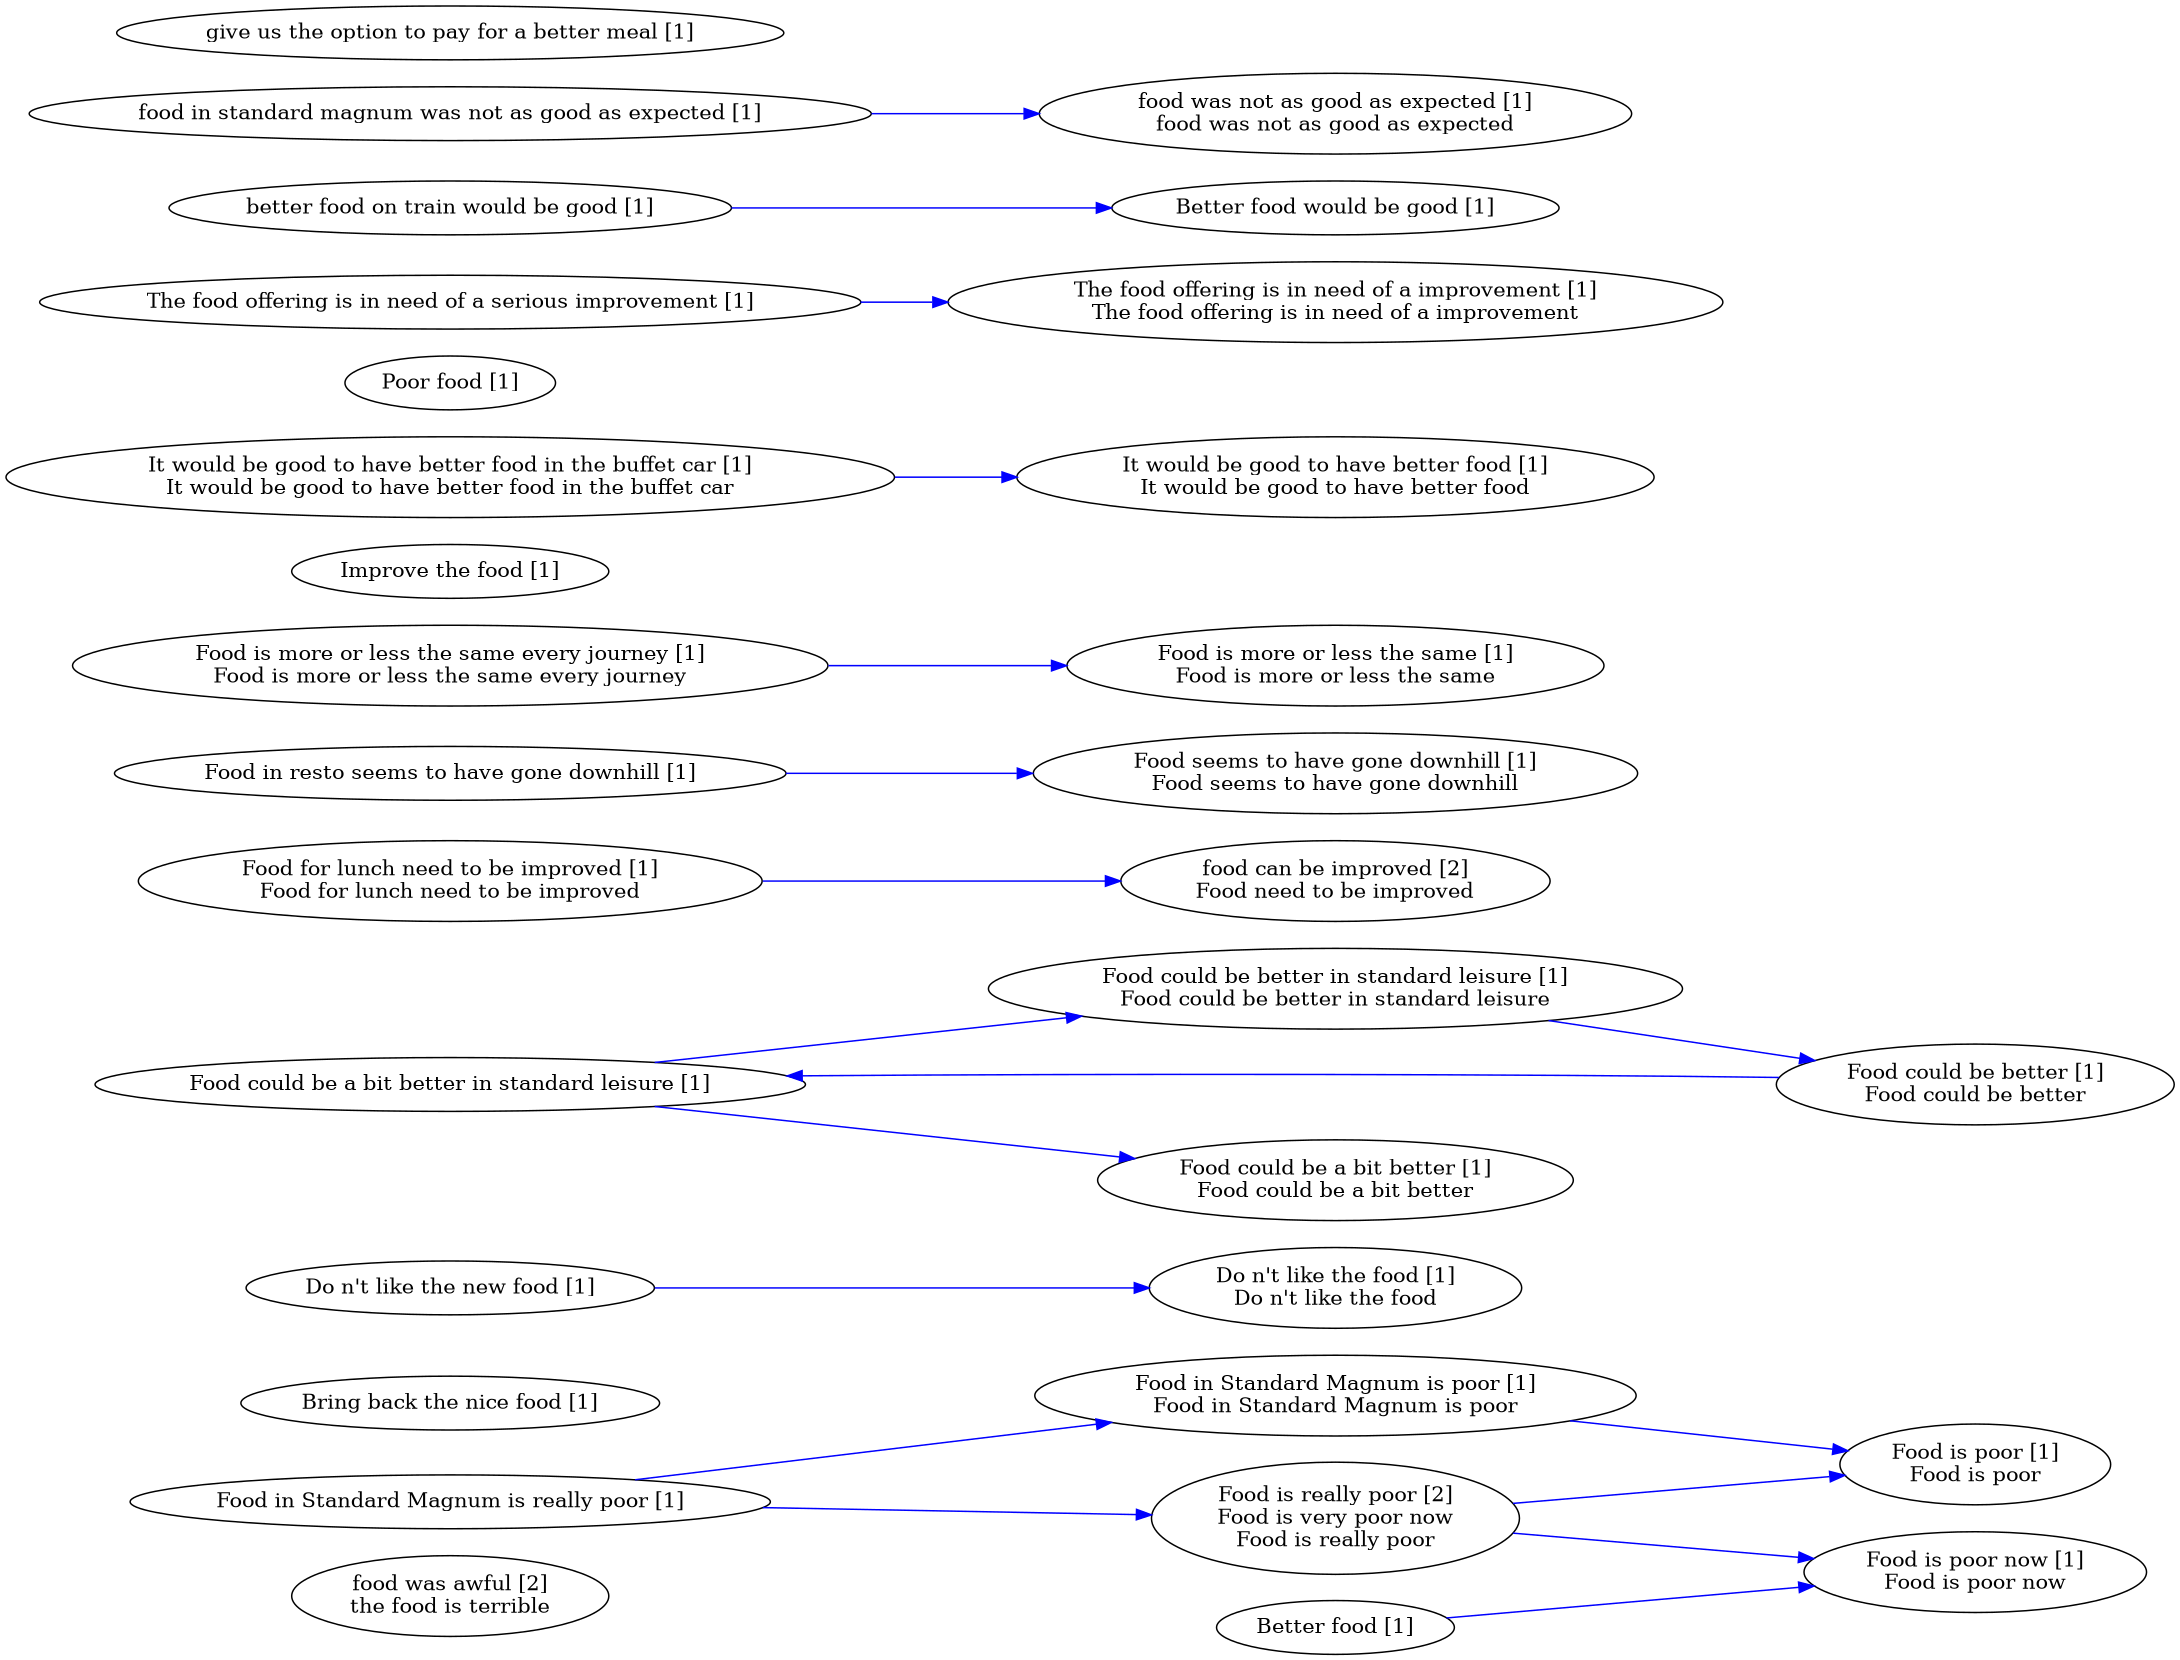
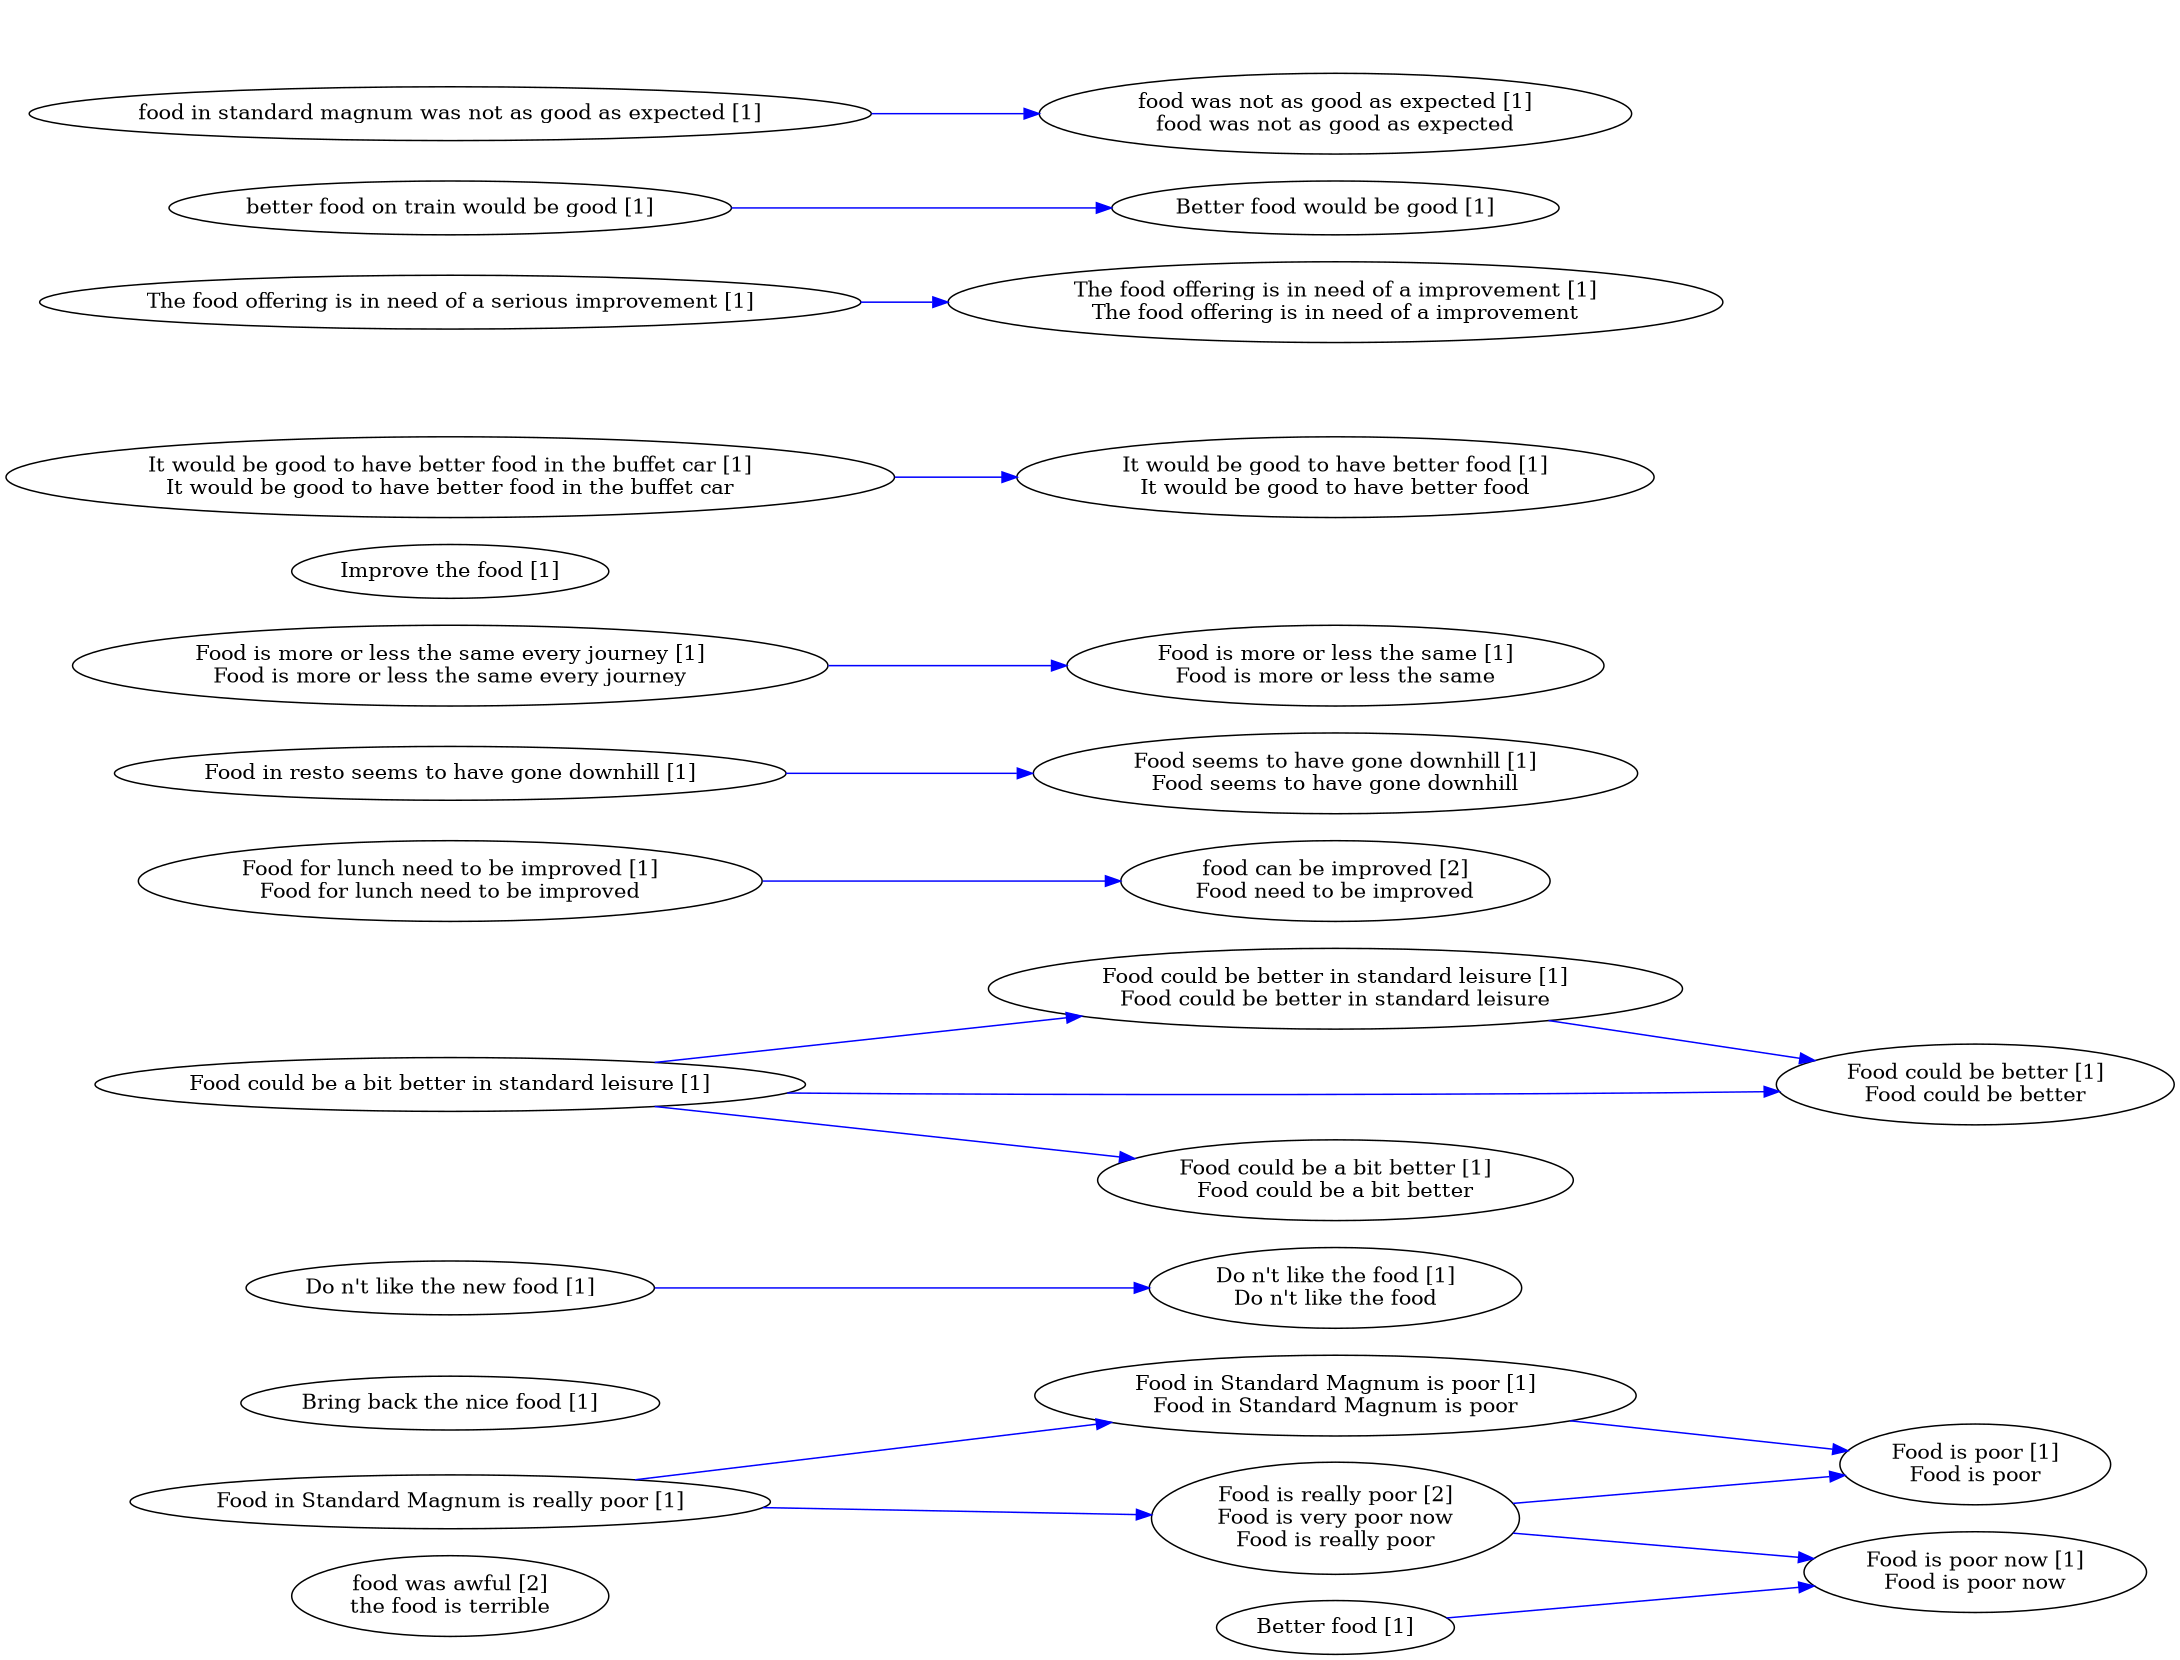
(450, 33) -> none
(450, 383) -> none
(1291, 1074) -> (1276, 1095)
